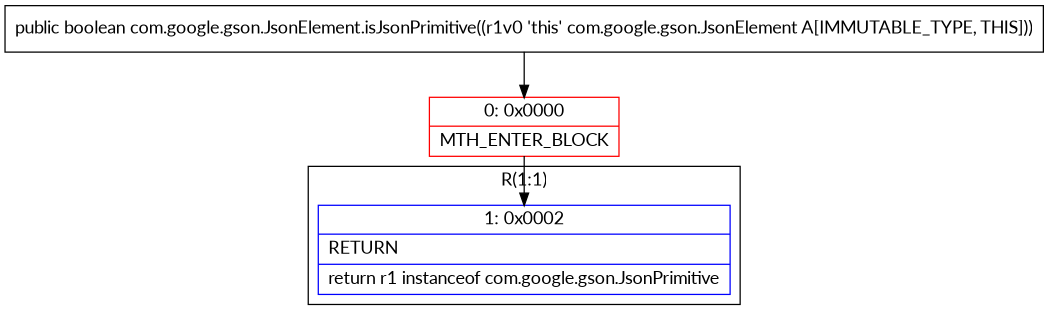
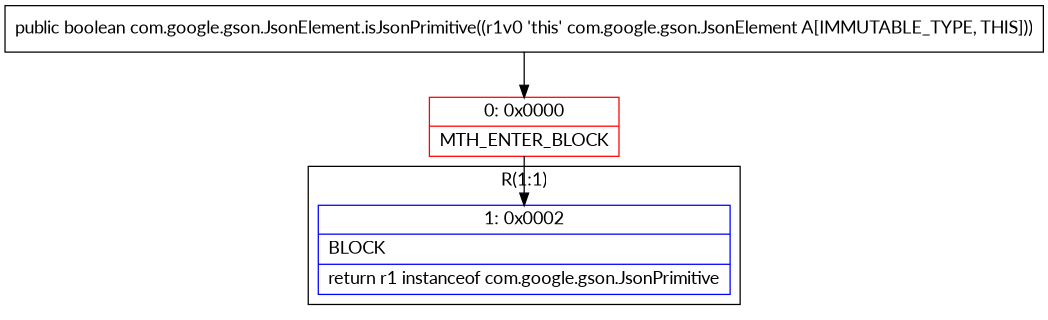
(363, 249) -> (357, 249)
